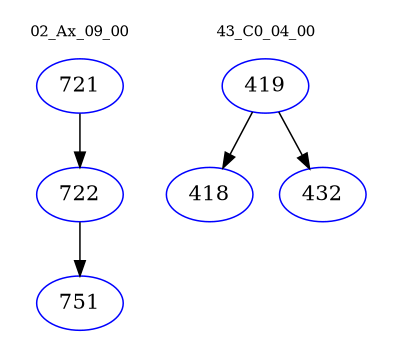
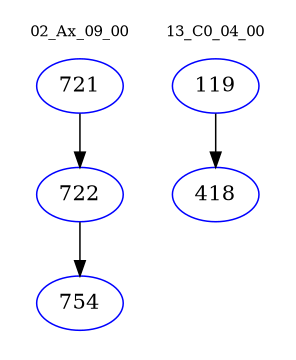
(266, 32) -> (216, 32)
(265, 86) -> (216, 86)
(323, 195) -> none
(80, 303) -> (80, 303)
